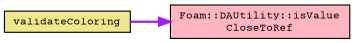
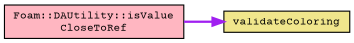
(145, 22) -> (198, 22)
